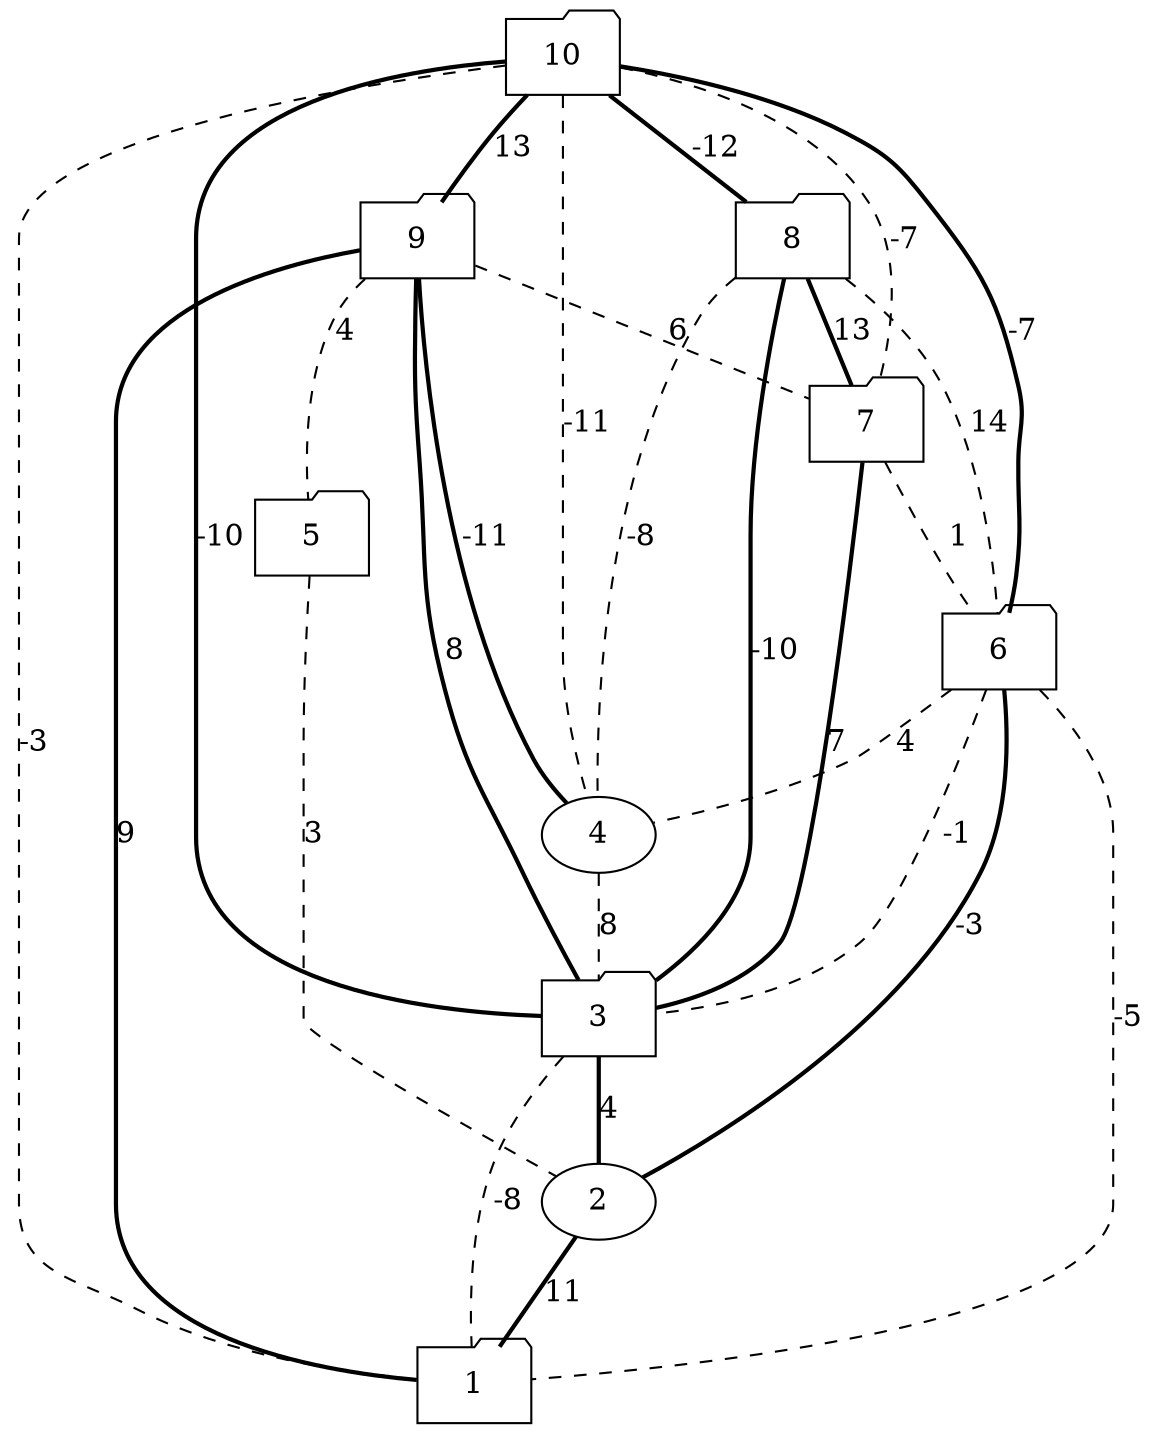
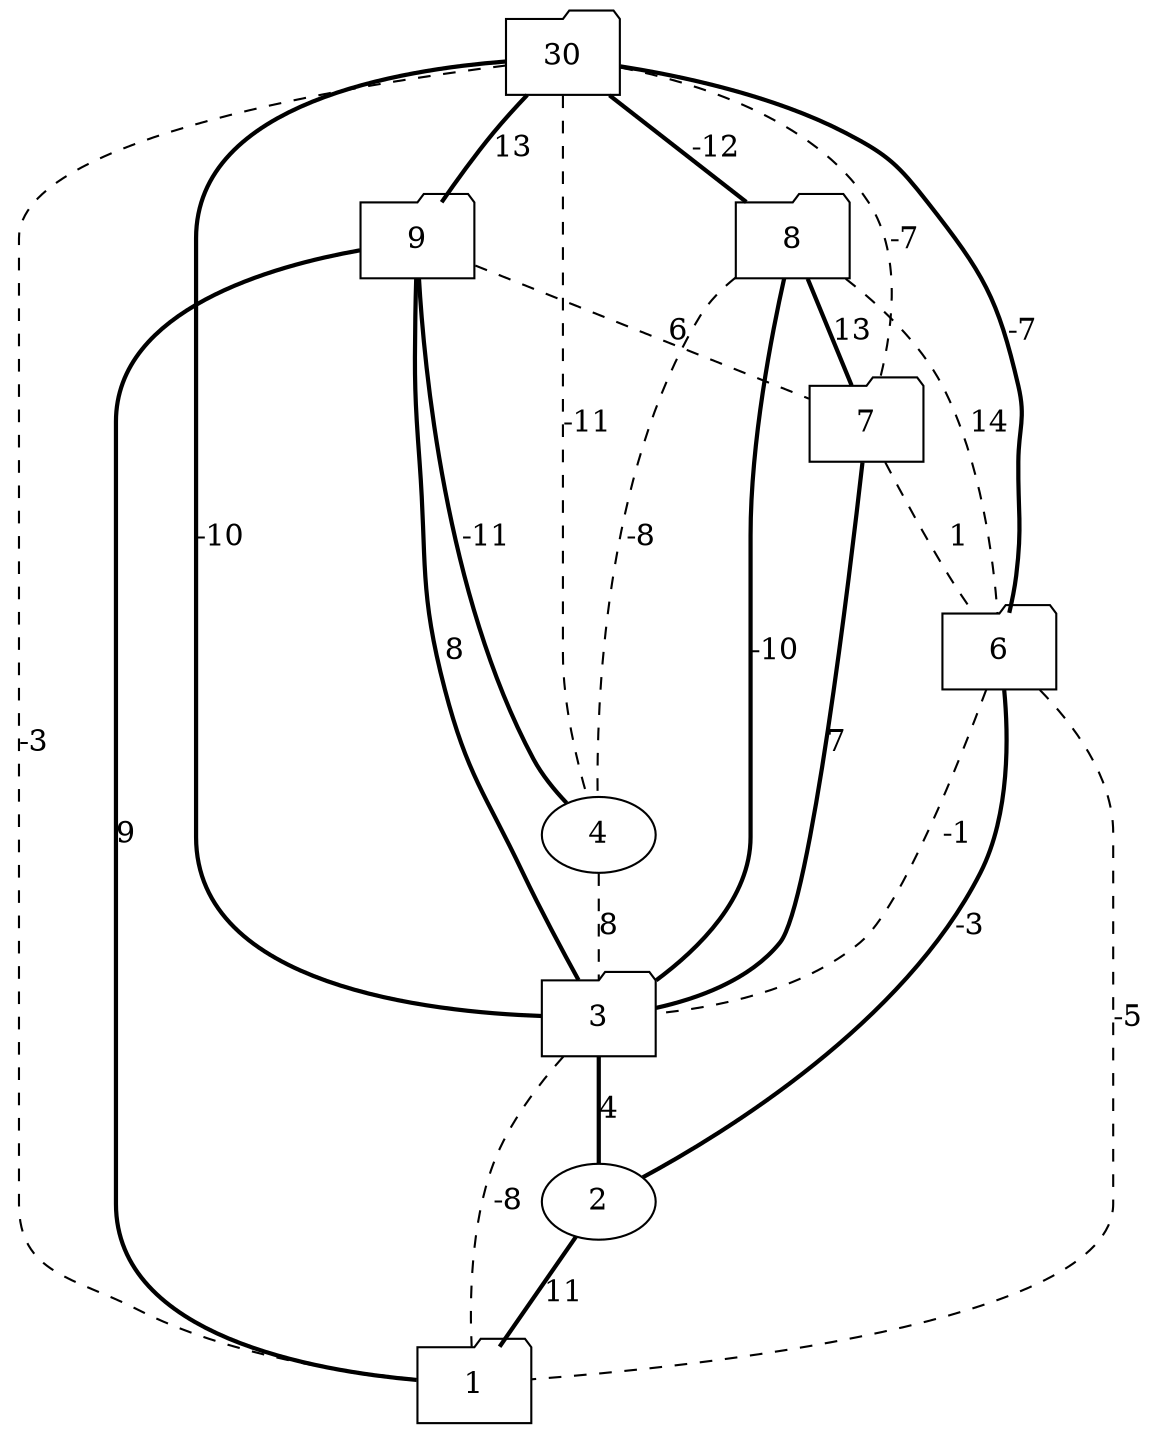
(563, 57) -> (563, 57)
(312, 538) -> none
(804, 780) -> none
